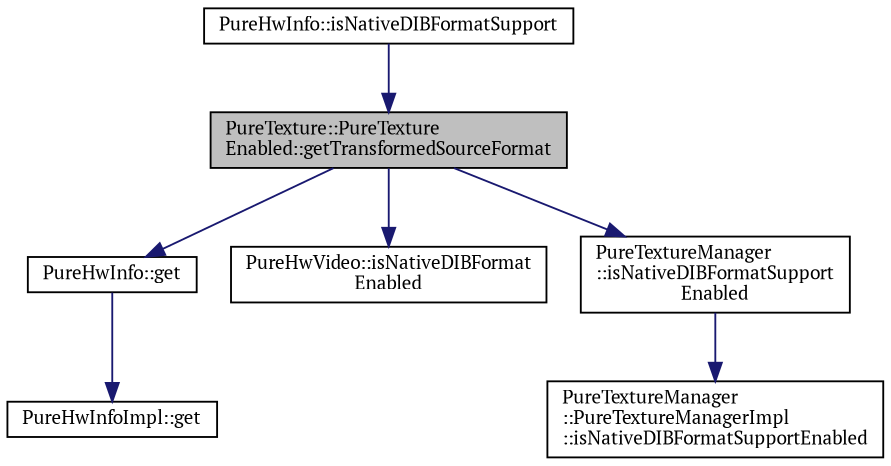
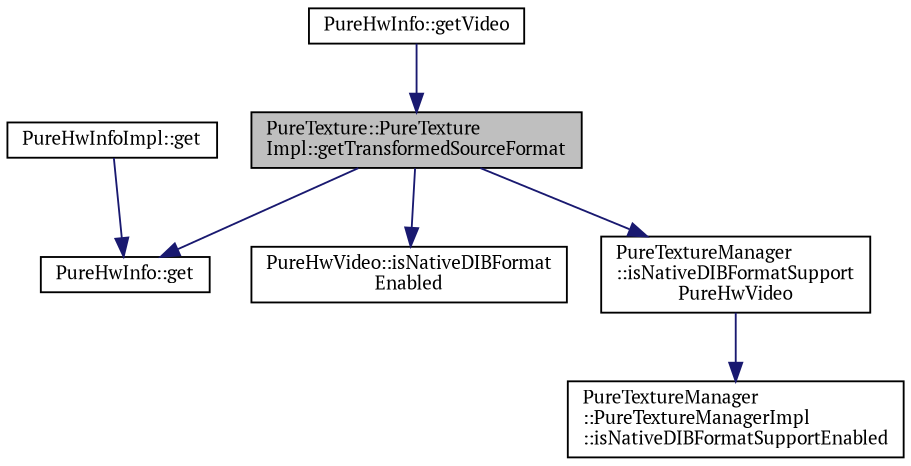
(389, 26) -> (417, 26)
(389, 140) -> (417, 140)
(715, 275) -> (736, 275)
(112, 338) -> (118, 198)
